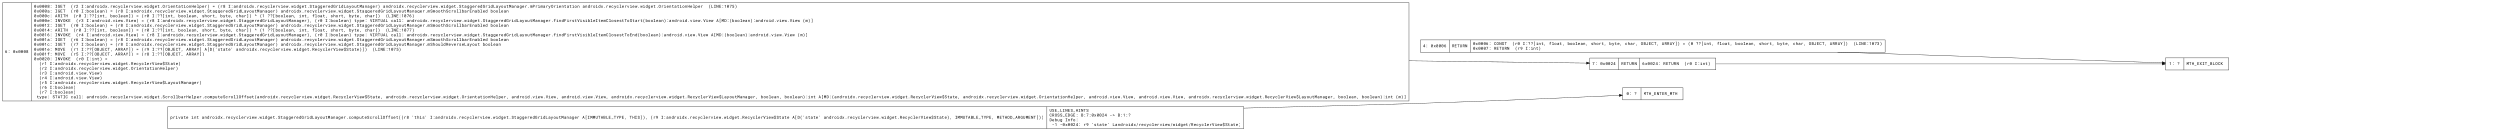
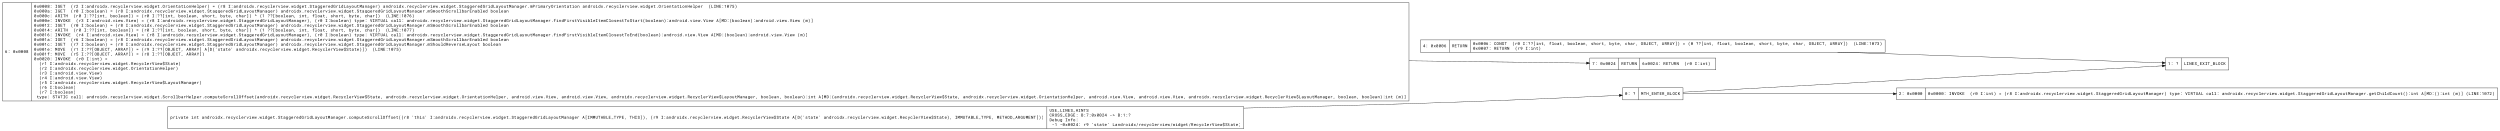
(1939, 64) -> (1923, 79)
(2205, 64) -> (2205, 64)
(1661, 94) -> (1661, 94)
none -> (2197, 94)
